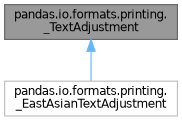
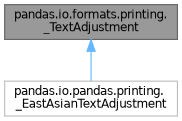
(91, 99) -> (91, 99)
